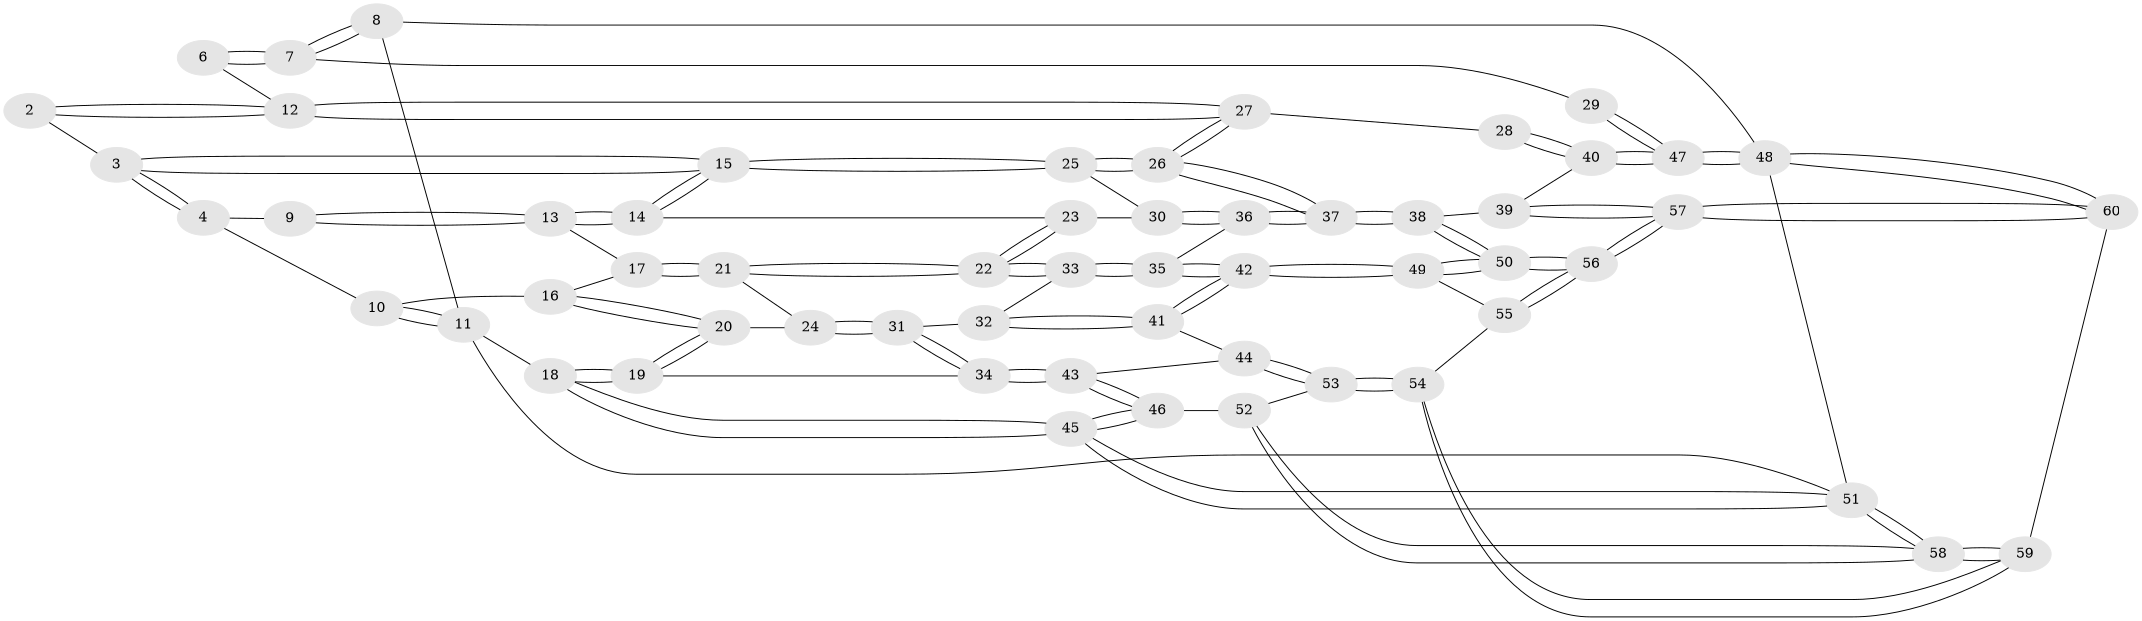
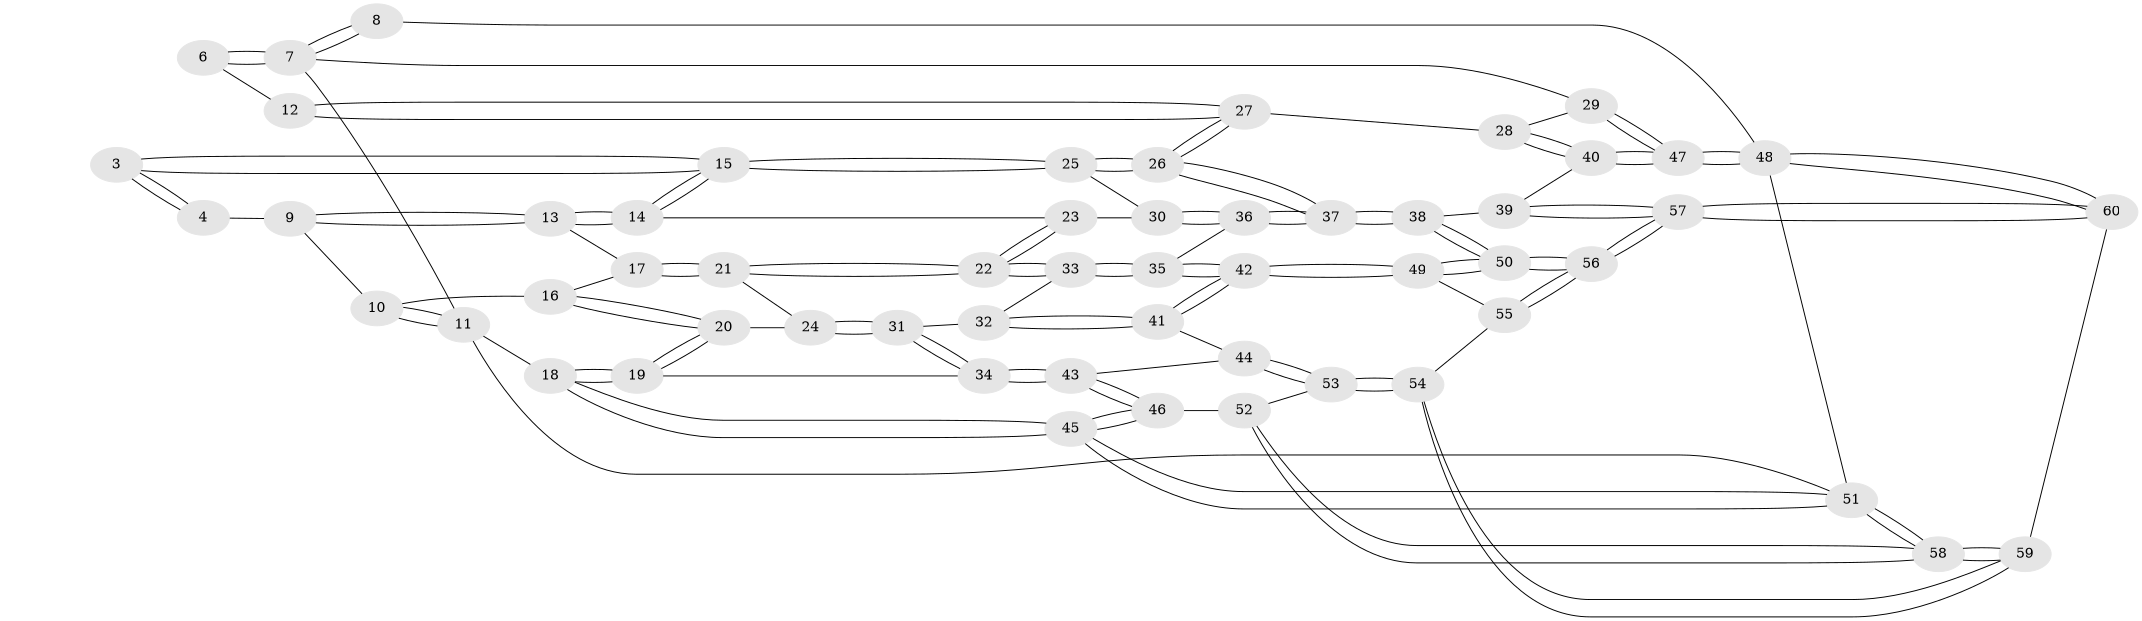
(30, 111) -> none
none -> (1548, 119)
(418, 166) -> (385, 187)
(290, 263) -> (333, 263)
